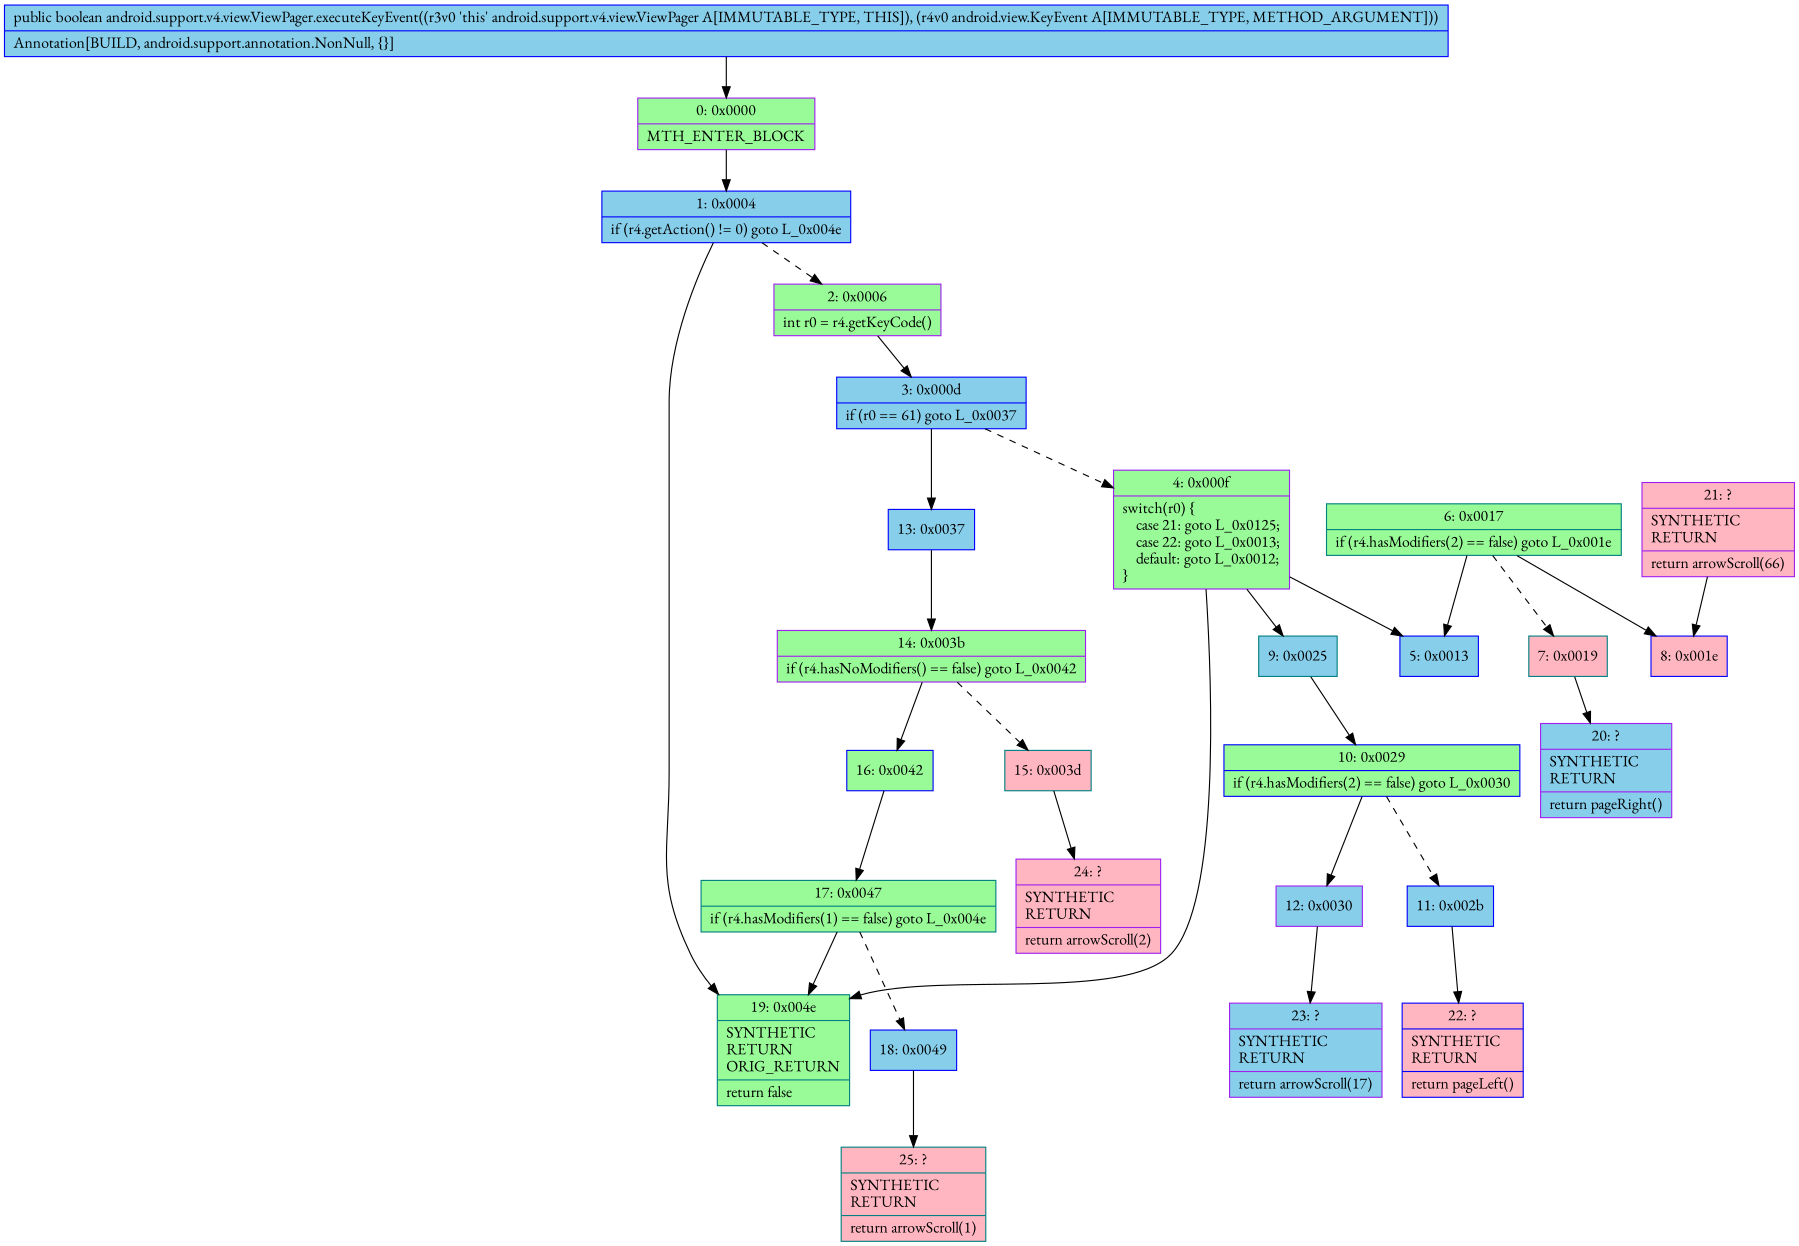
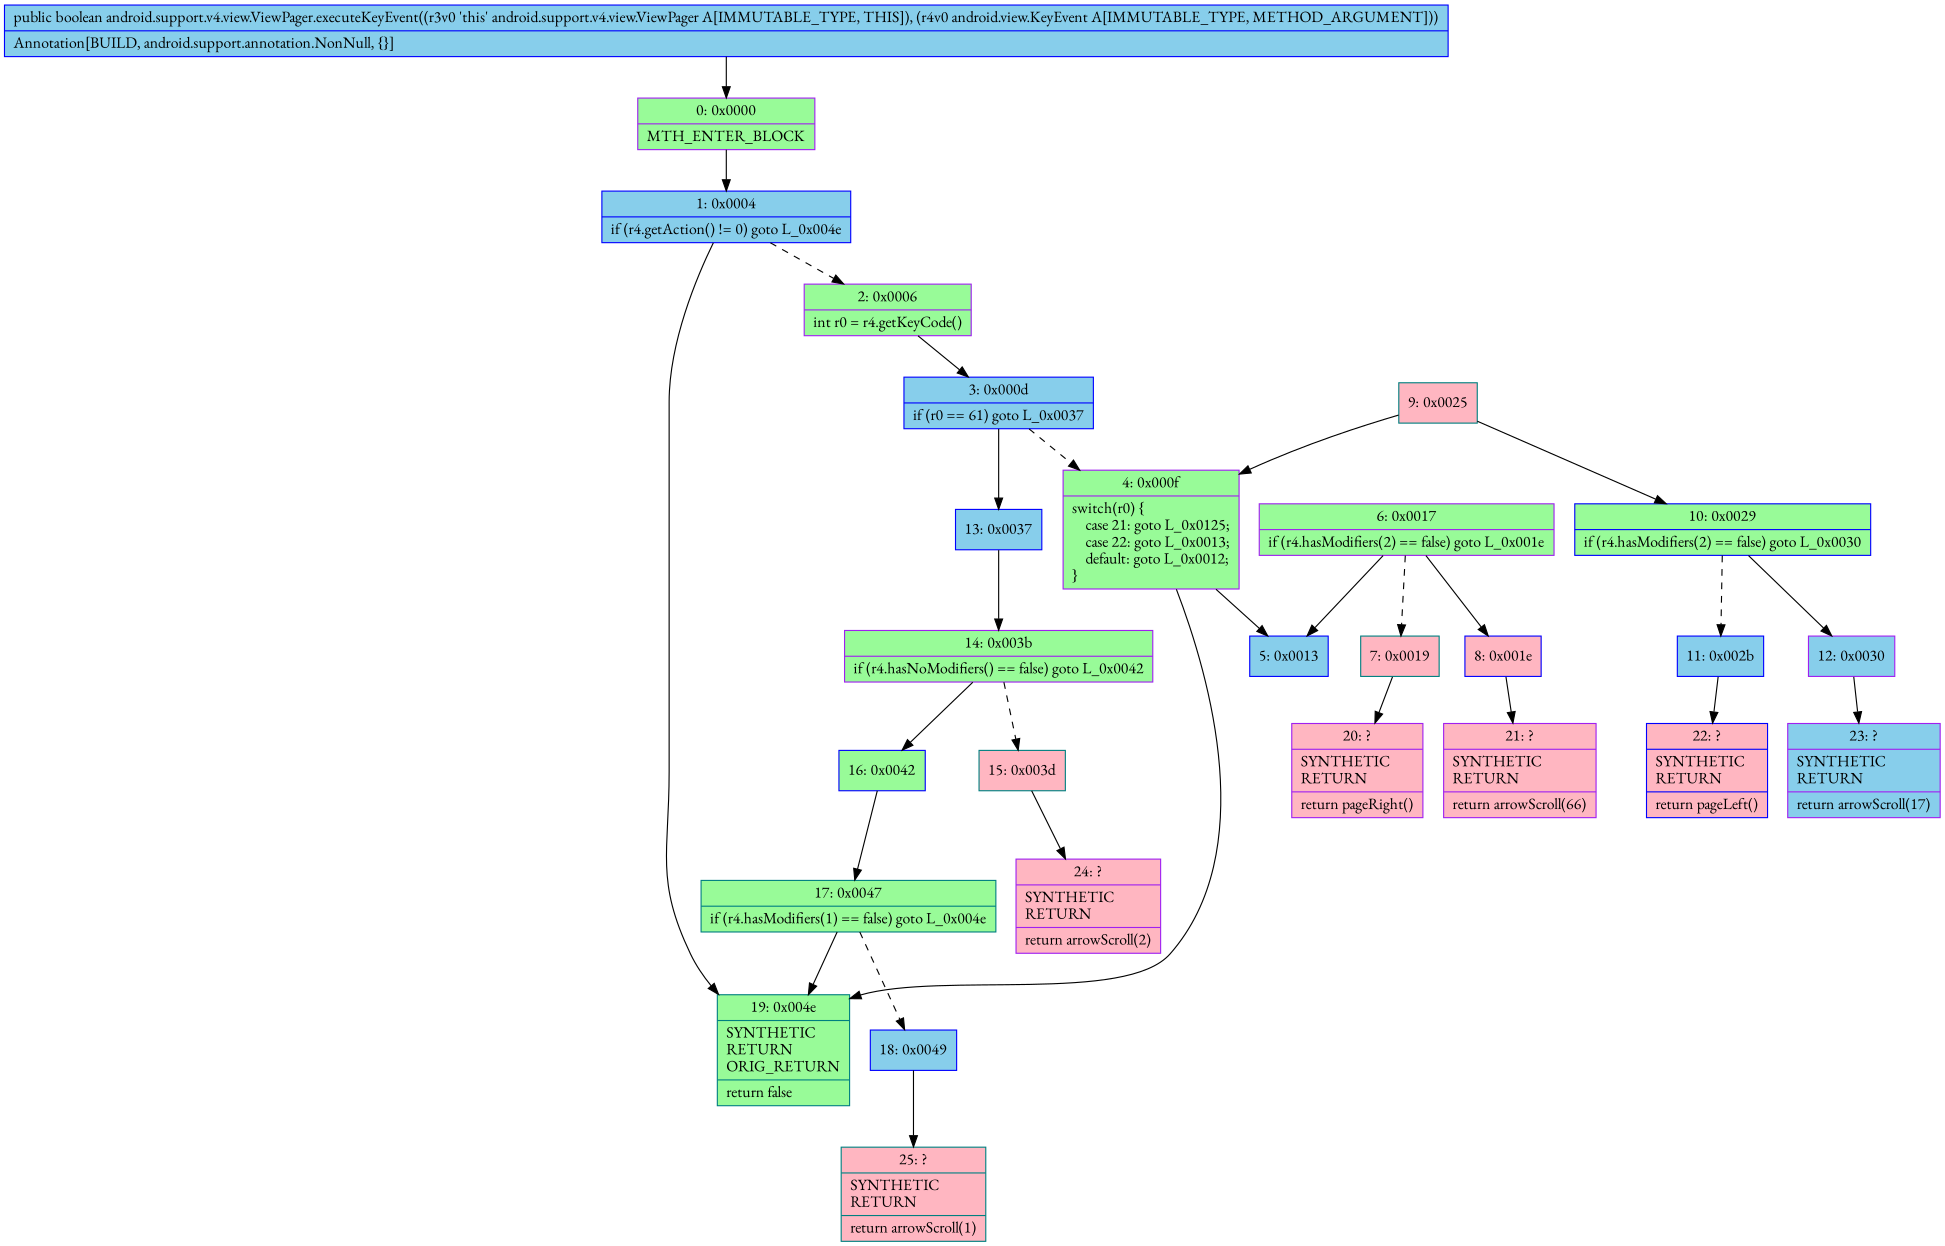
(1474, 530) -> (1407, 530)
(1702, 601) -> (1509, 694)
(1262, 608) -> (1323, 440)
(1298, 656) -> (1438, 403)
(1606, 771) -> (1357, 771)
